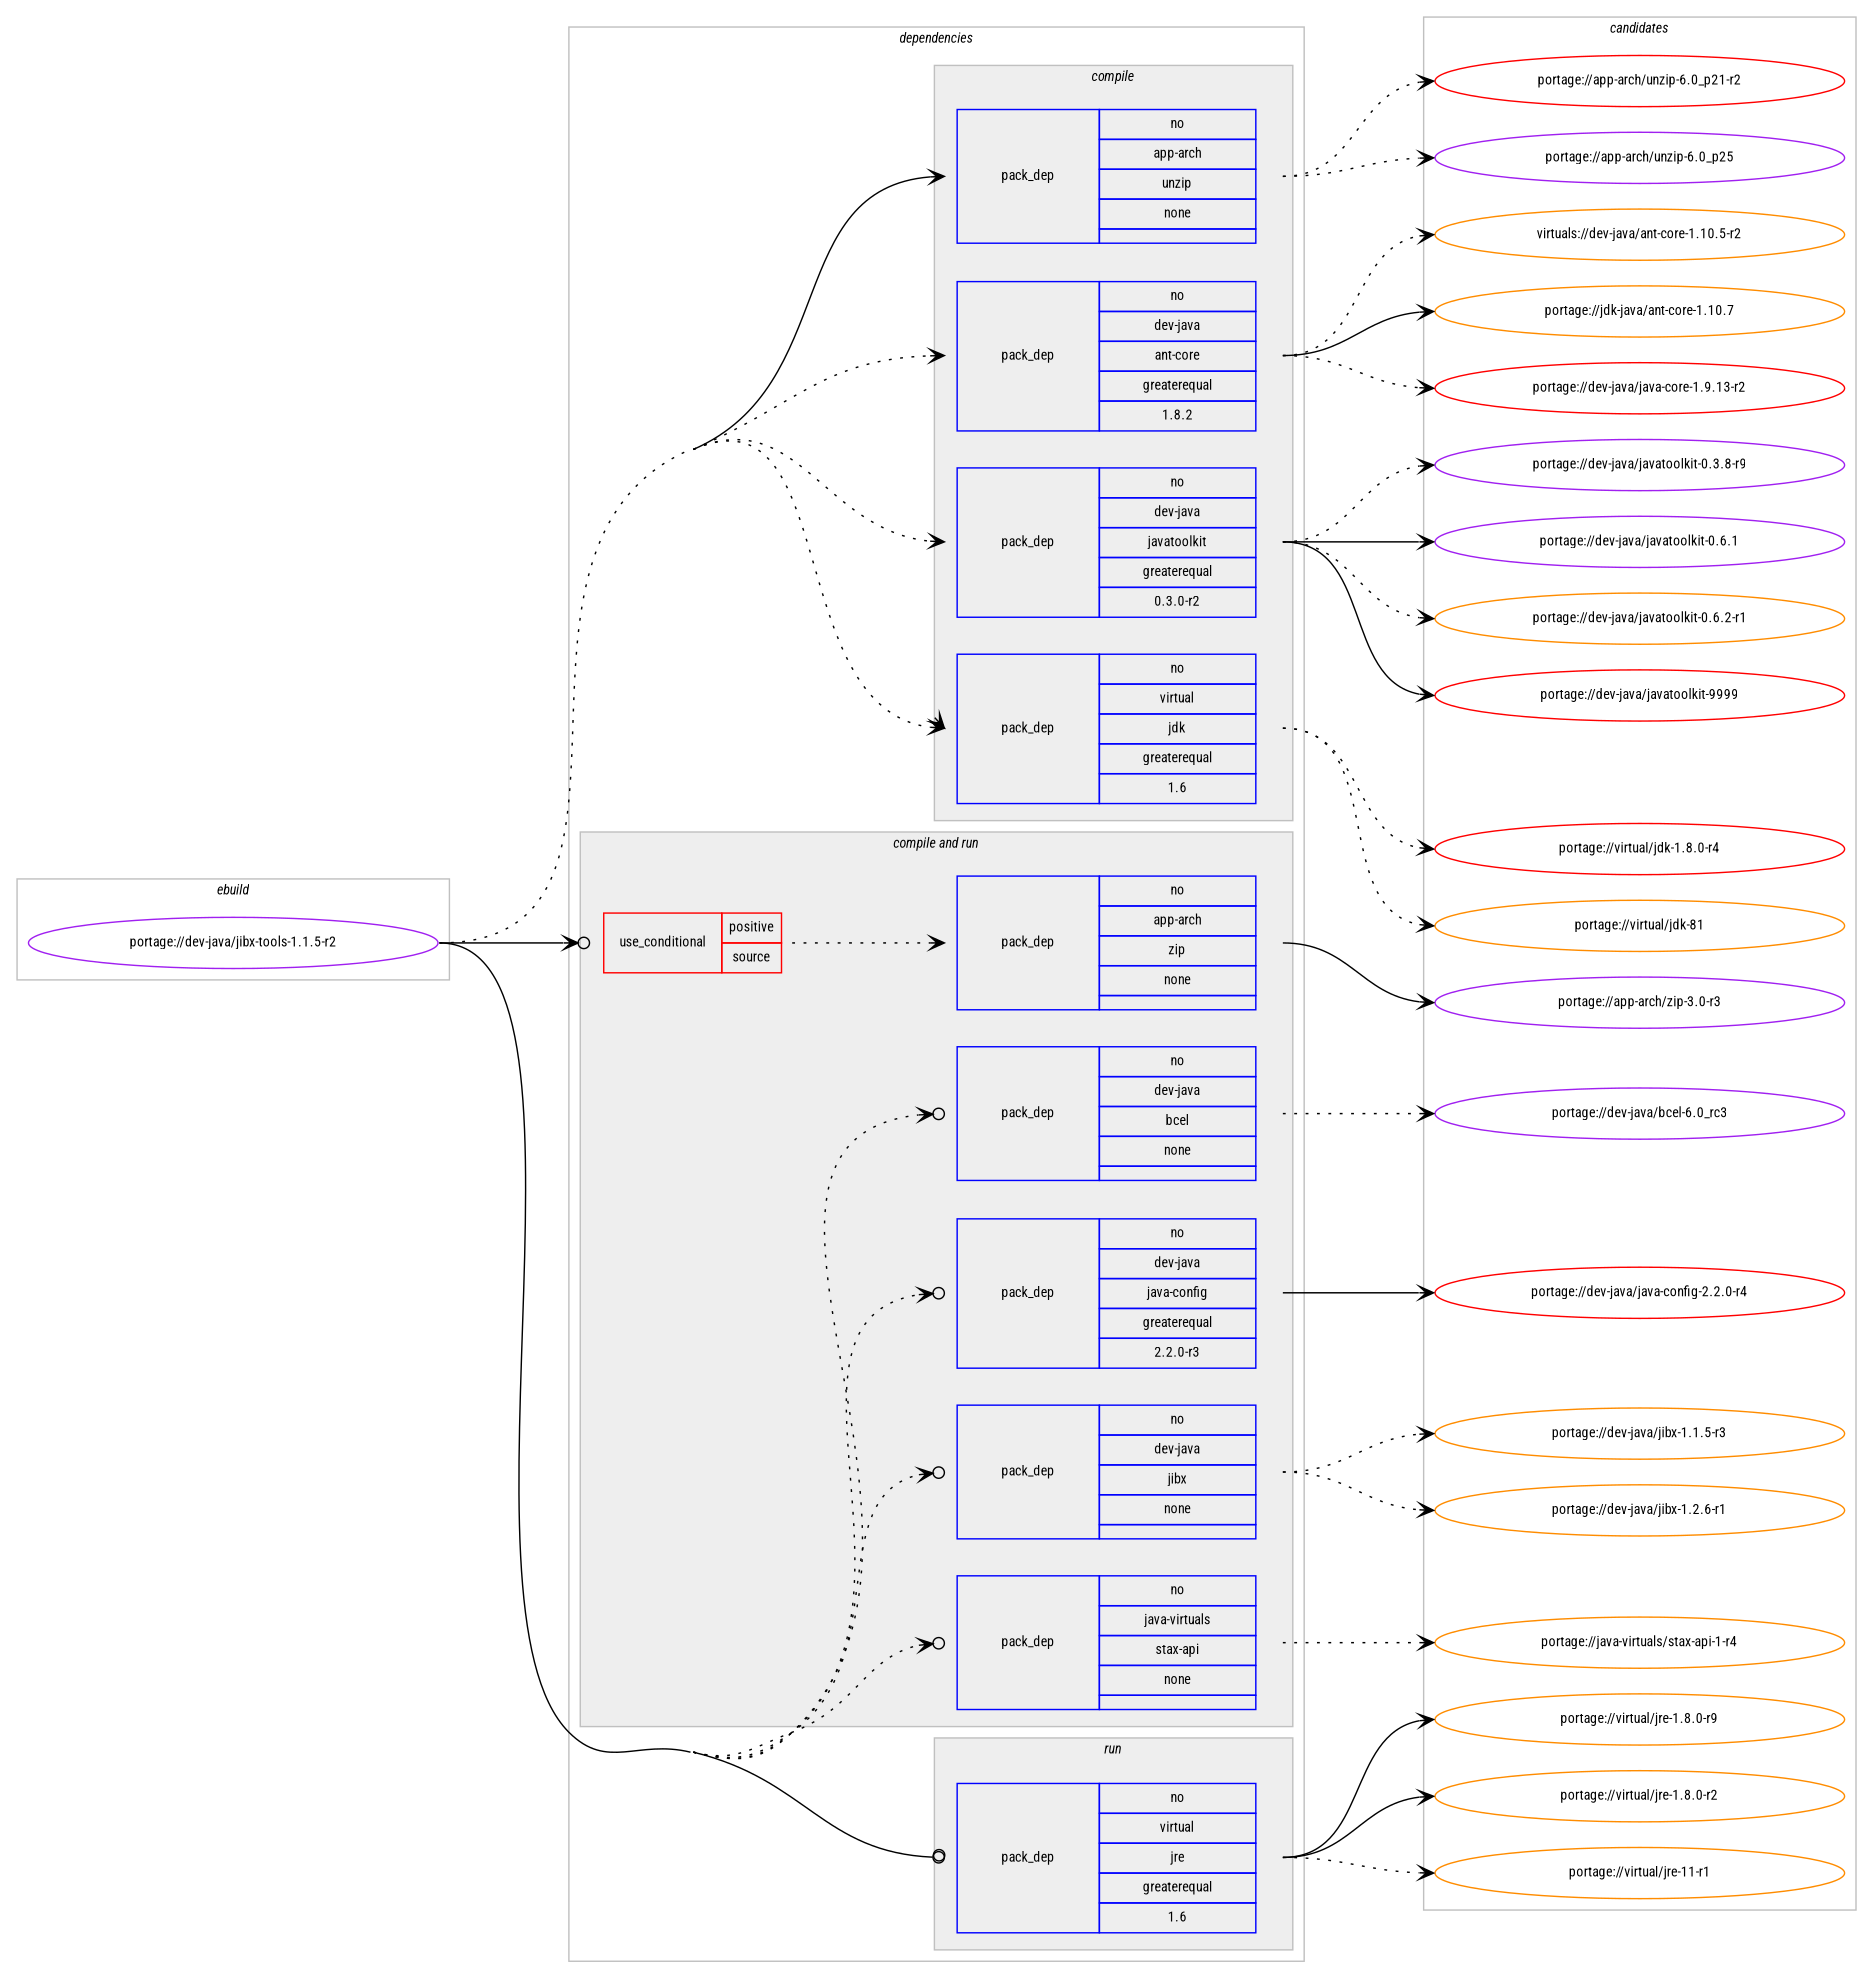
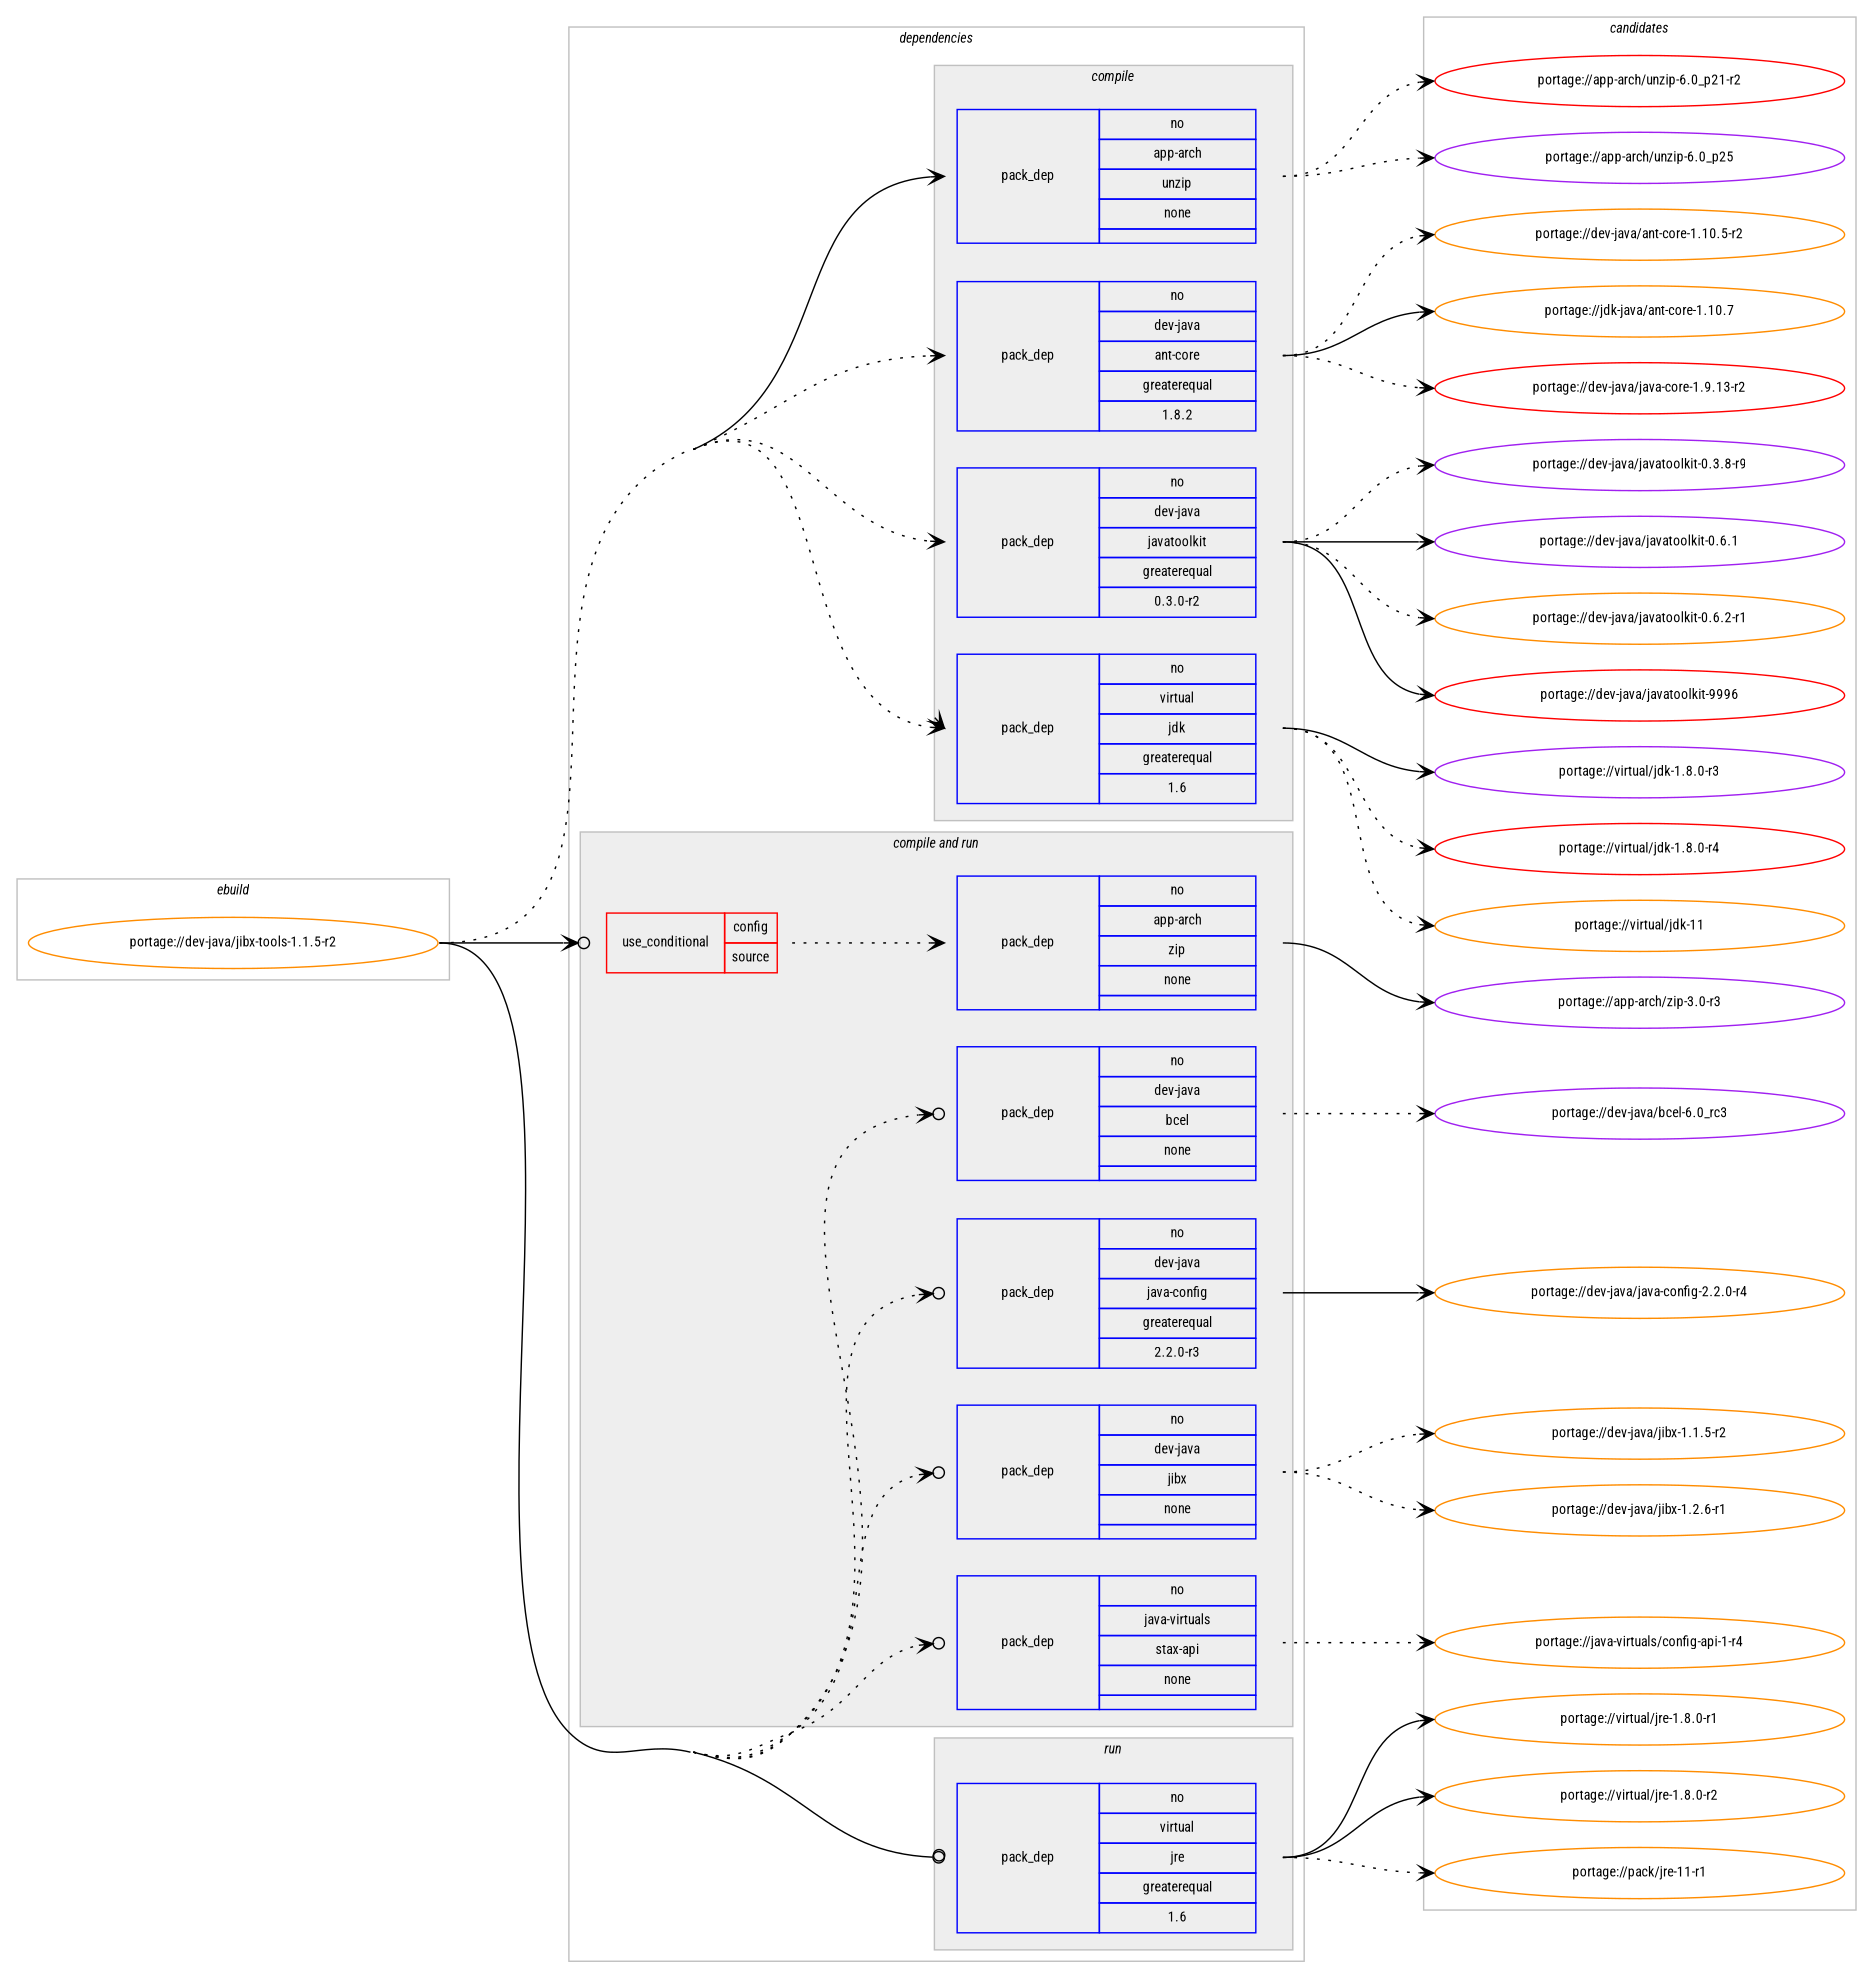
(1640, 235) -> (1640, 235)
(1640, 695) -> (1640, 695)
none -> (1640, 772)
(1640, 926) -> (1640, 926)
(752, 927) -> (751, 927)
(233, 943) -> (233, 943)
(1640, 1293) -> (1640, 1293)
(1640, 1434) -> (1640, 1434)
(1640, 1643) -> (1640, 1643)
(1640, 1719) -> (1640, 1719)
(1640, 1873) -> (1640, 1873)
